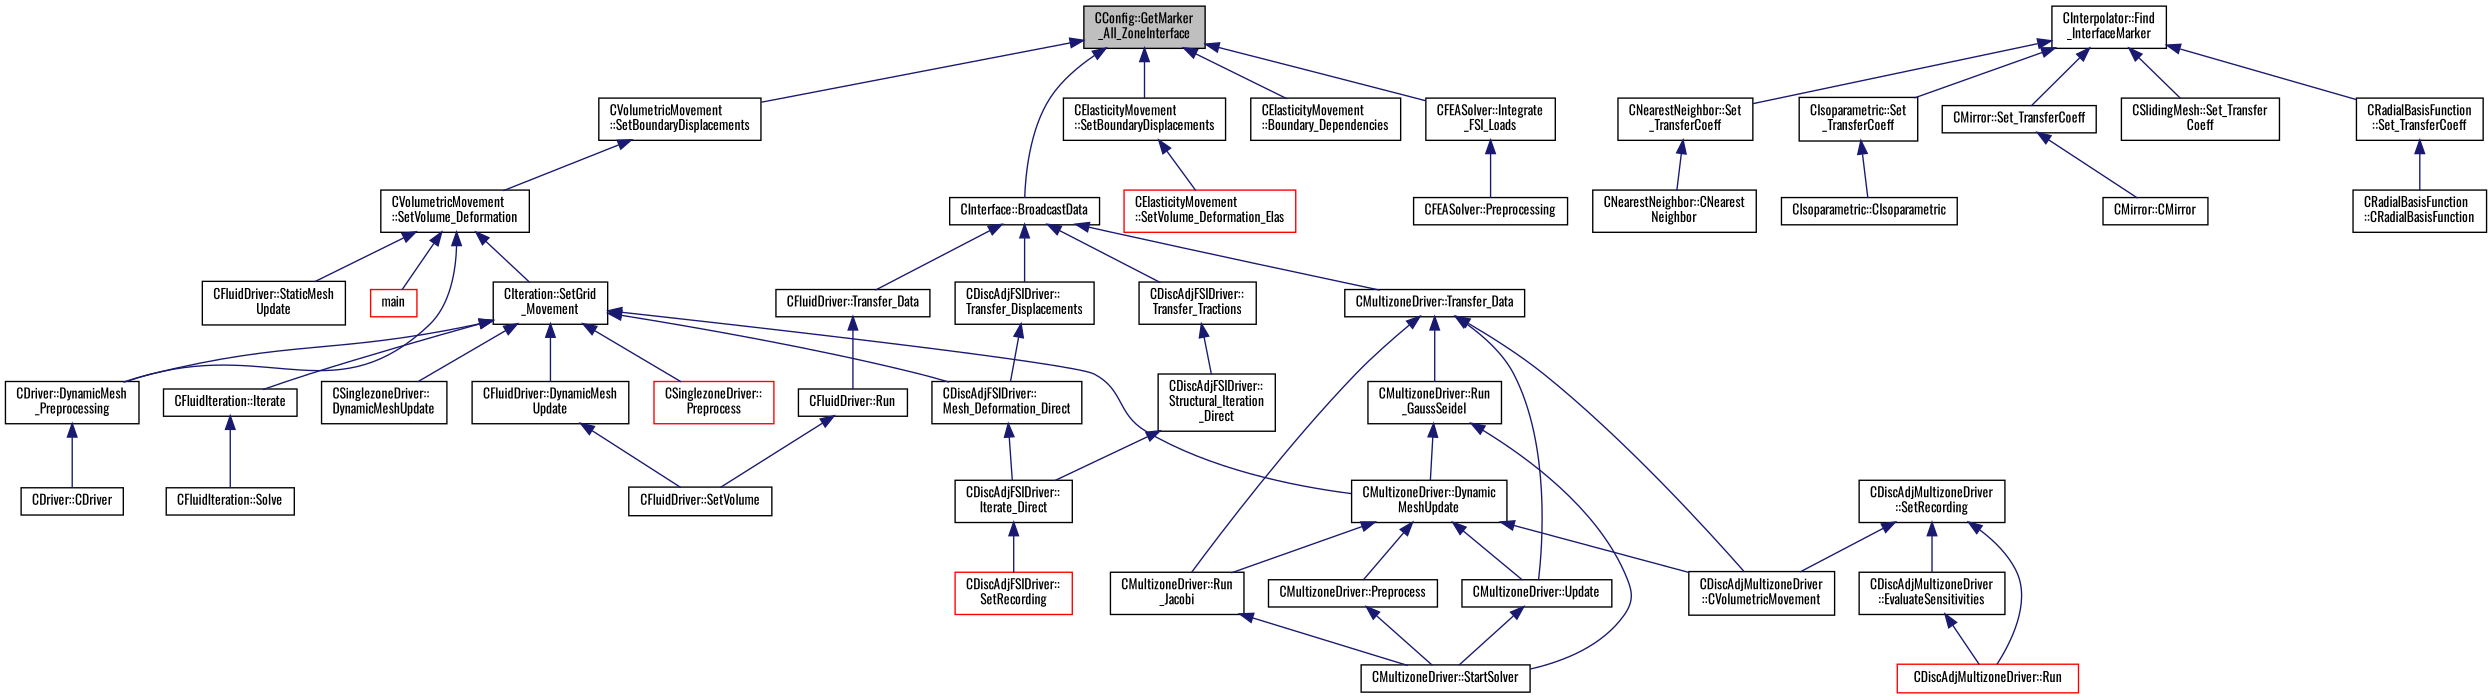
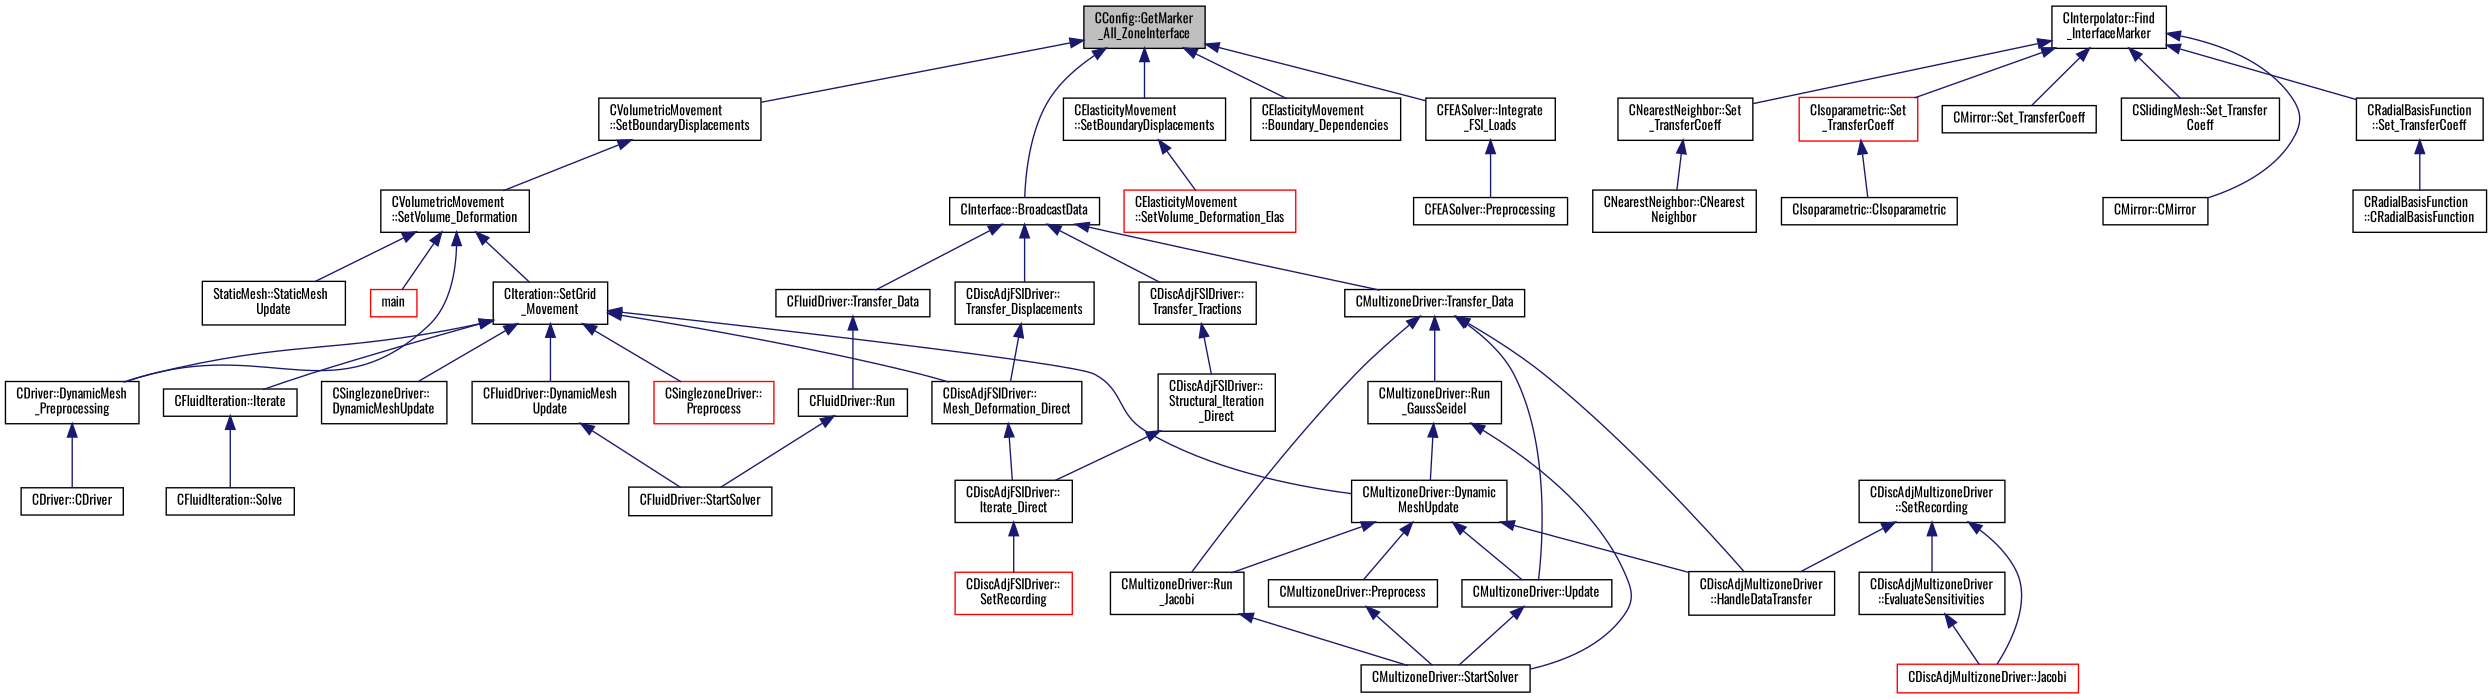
(1858, 119) -> (1858, 119)
(2093, 169) -> (2297, 107)
(274, 303) -> (274, 303)
(700, 501) -> (700, 501)
(1762, 593) -> (1762, 593)
(1988, 679) -> (1988, 679)
